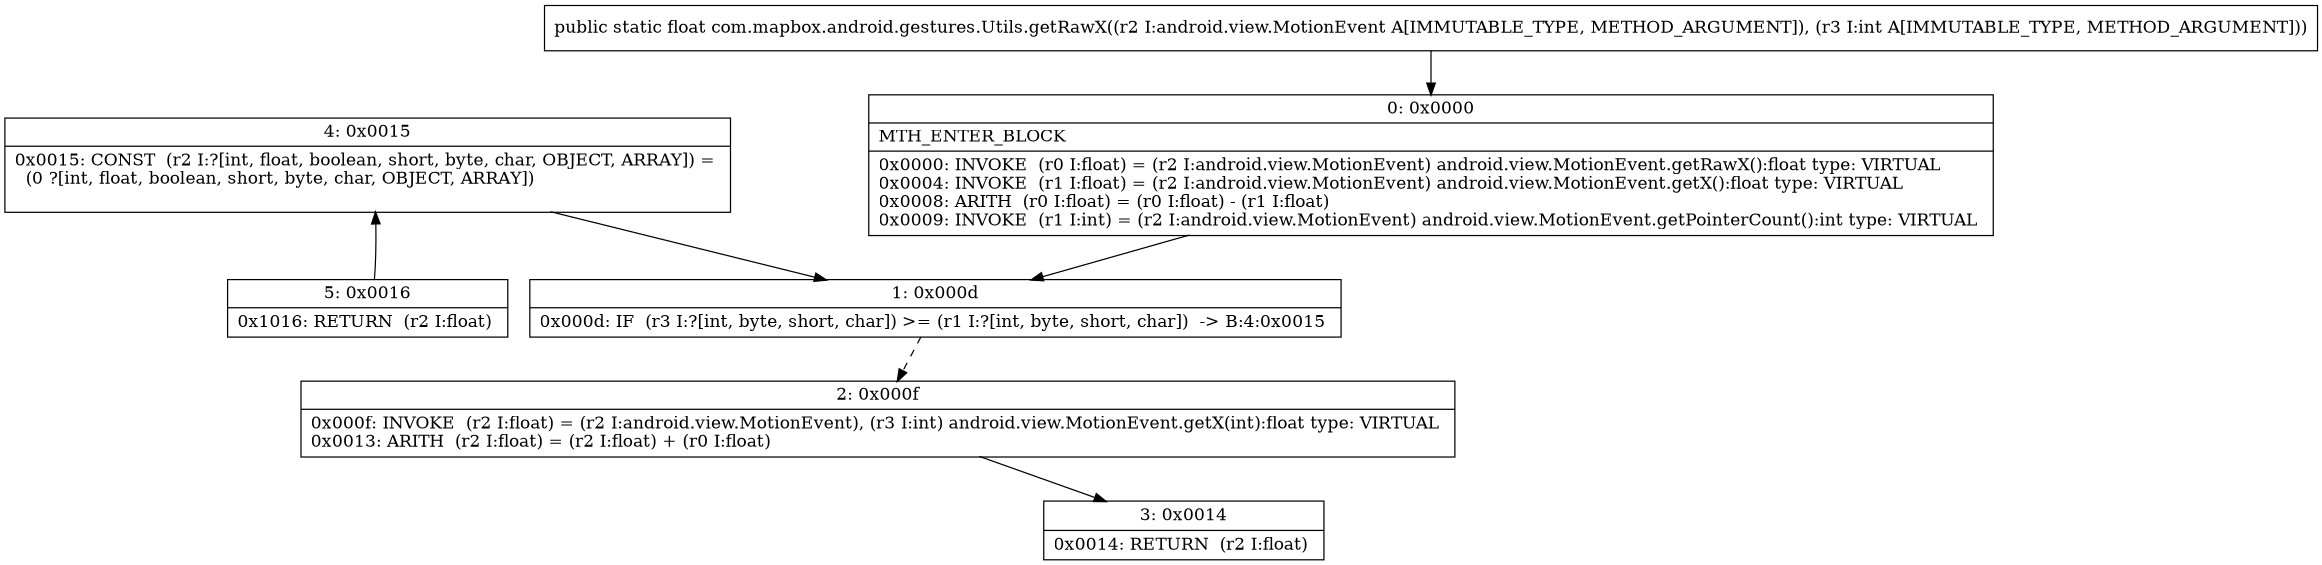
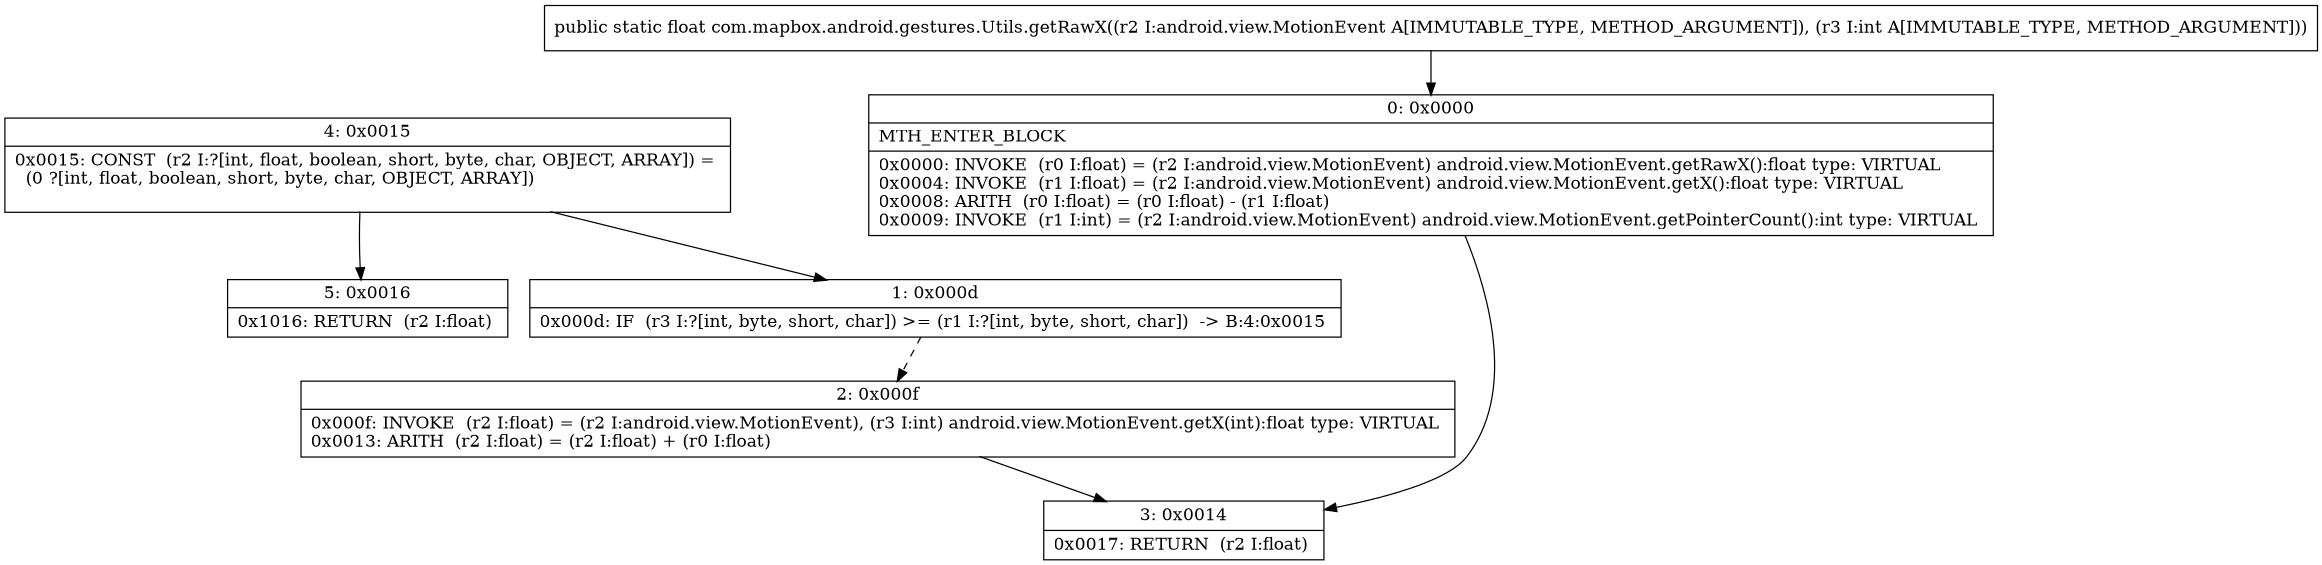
(376, 252) -> (359, 240)
(1116, 256) -> (1487, 417)
(1184, 545) -> (1184, 545)
